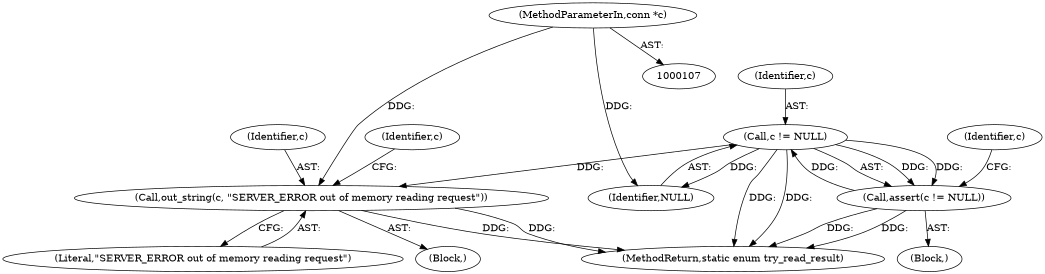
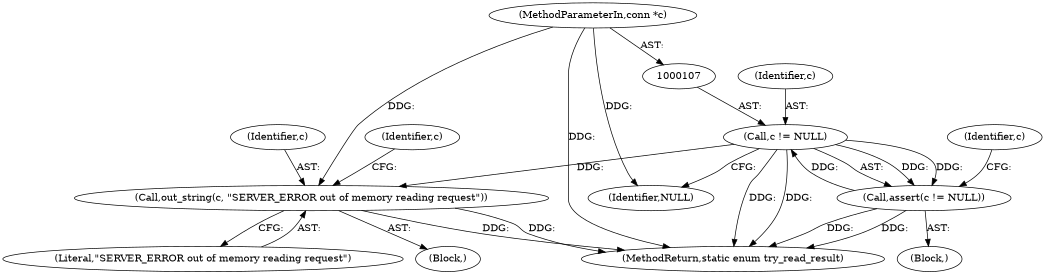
none -> (568, 160)
(692, 160) -> (728, 104)
(745, 168) -> (745, 168)
